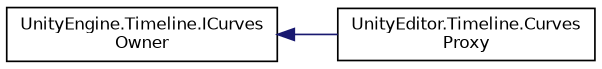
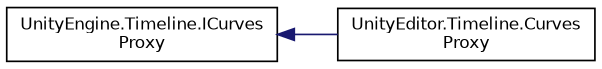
(142, 34) -> (142, 34)
